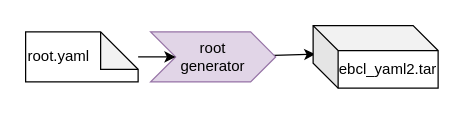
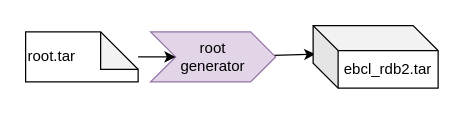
(62, 57) -> (60, 57)
(388, 69) -> (388, 69)
